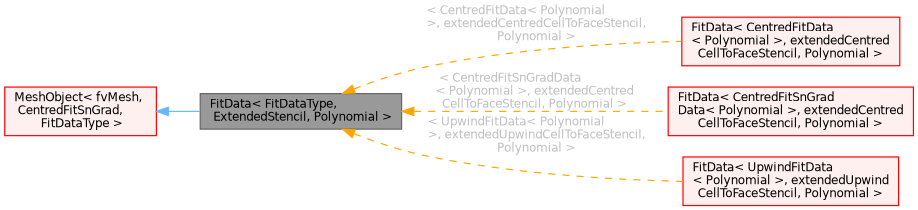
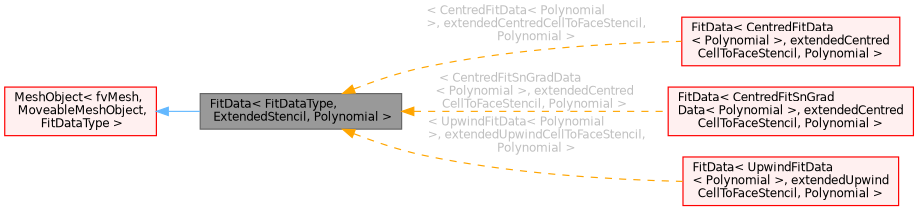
(81, 111) -> (81, 111)
